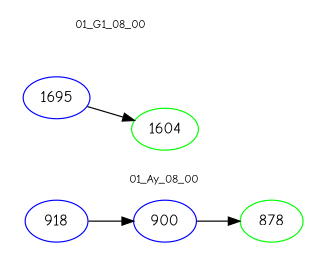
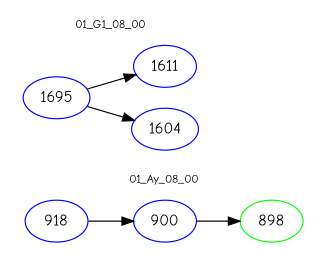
none -> (165, 66)
(165, 129) -> (165, 129)
(272, 221) -> (272, 221)
